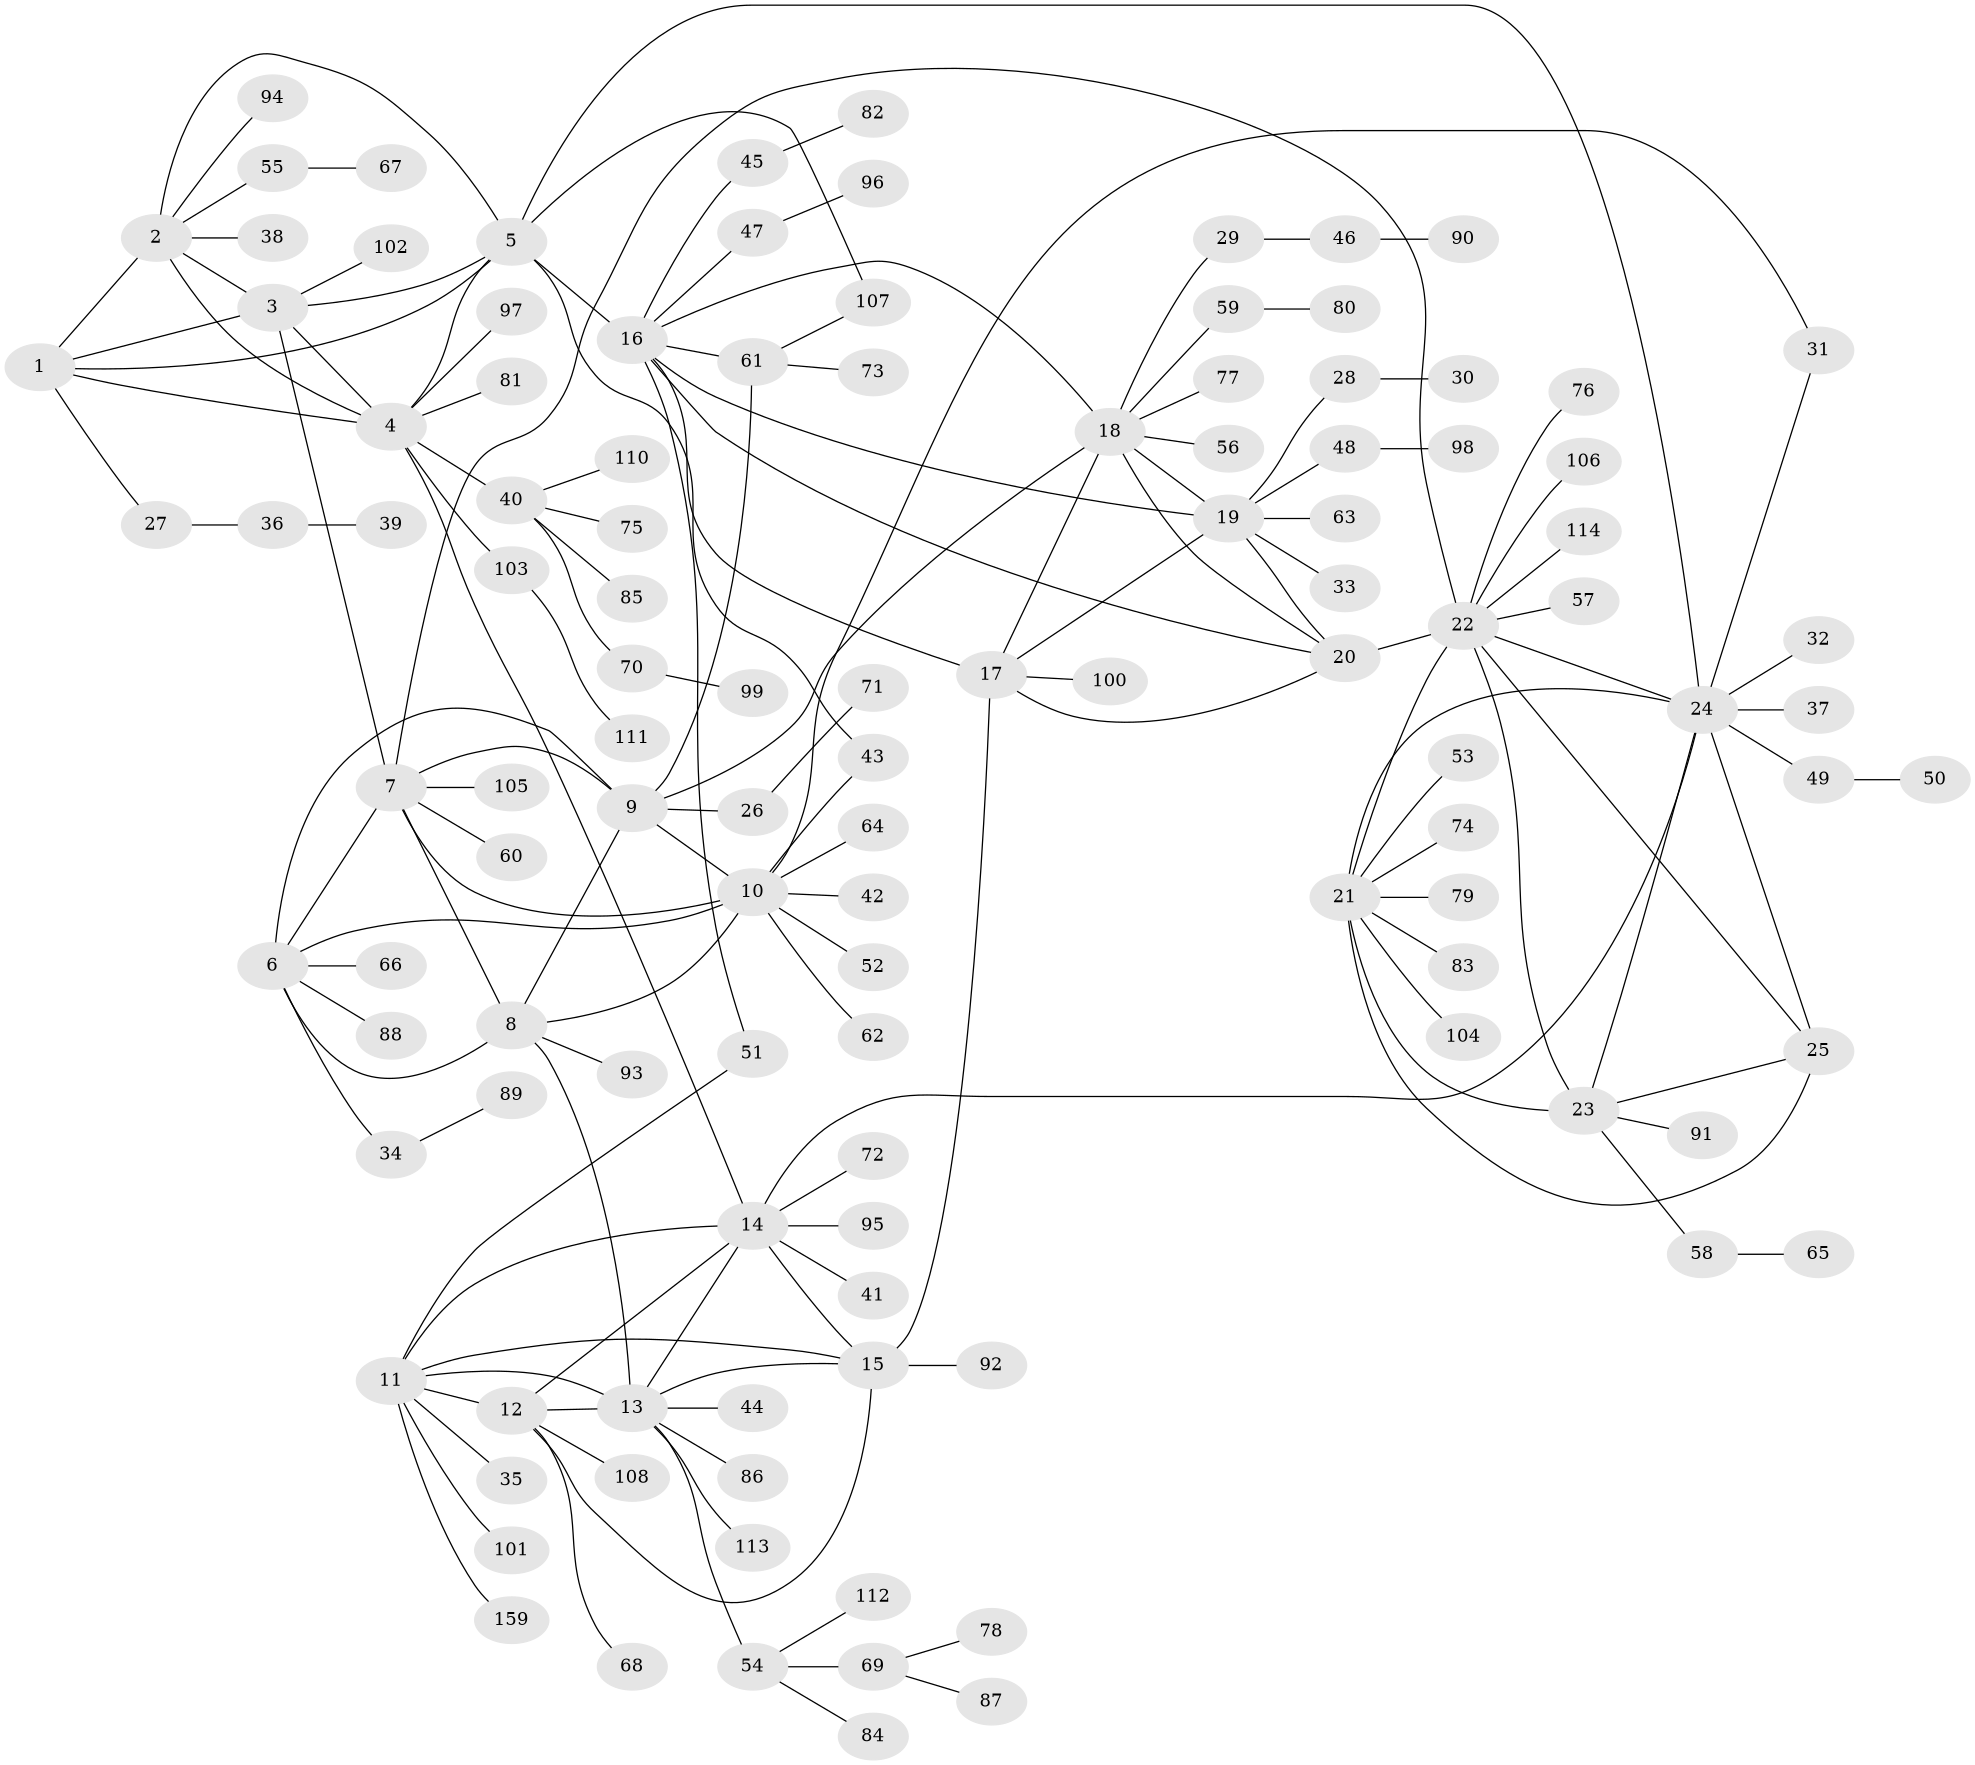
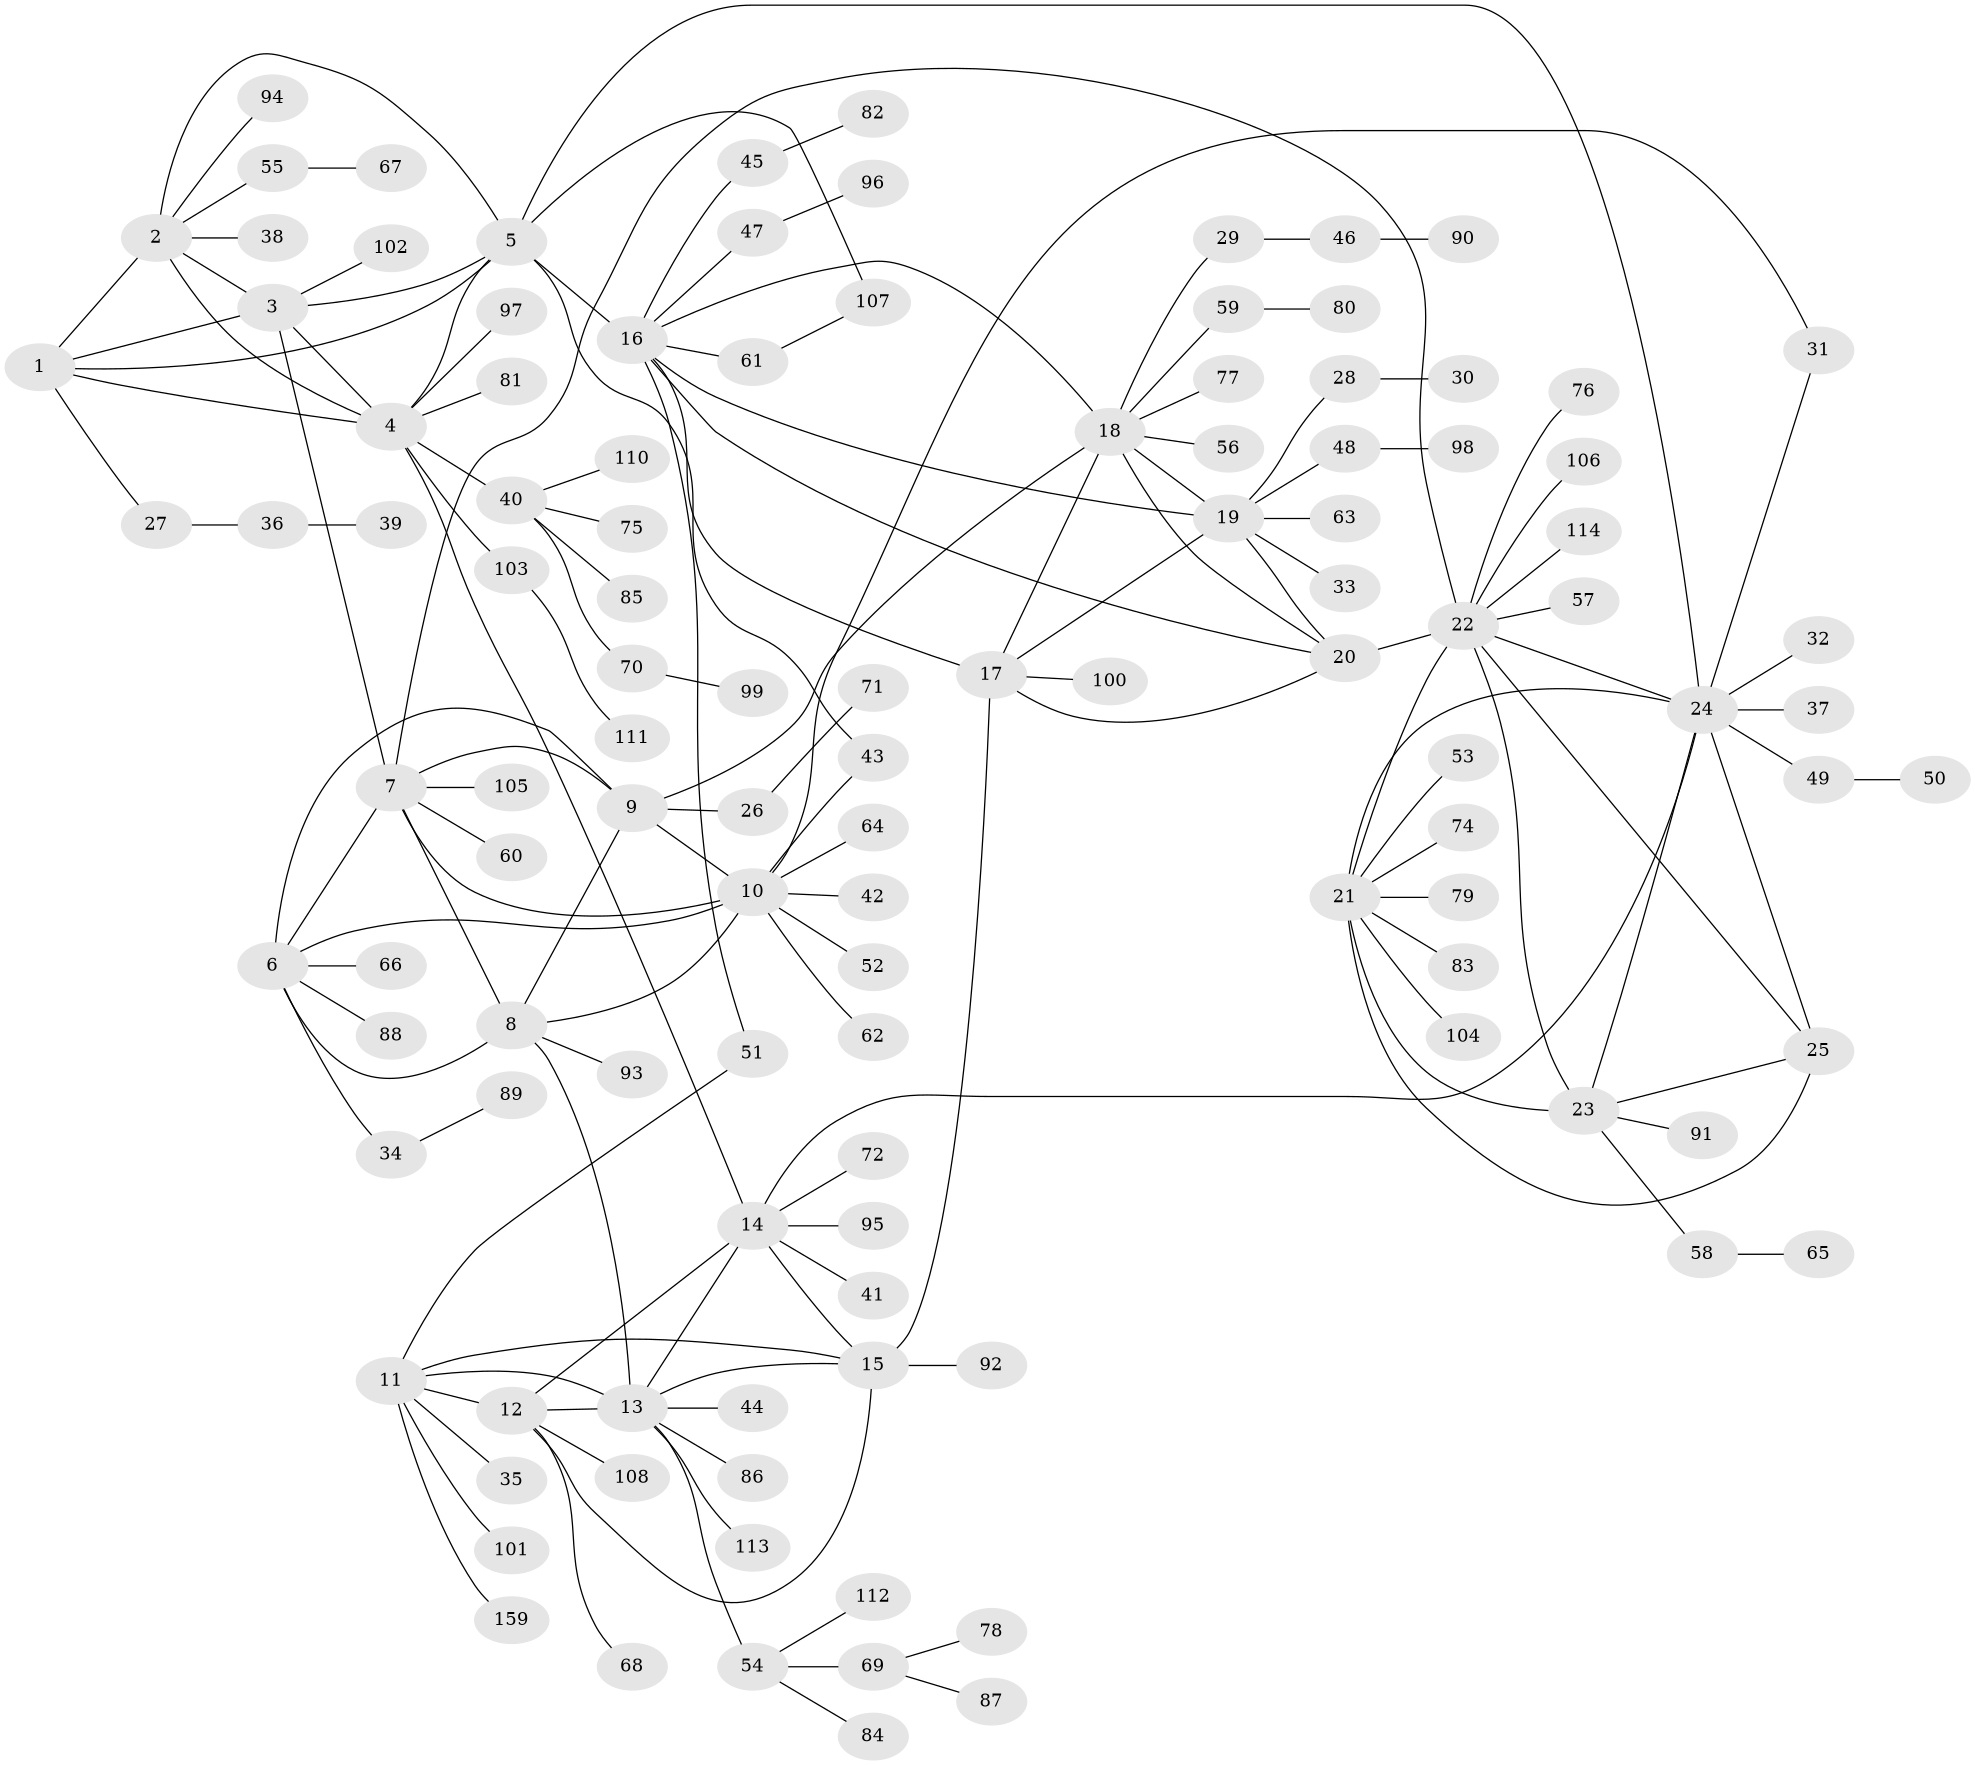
(873, 372) -> none
(730, 595) -> none
(543, 1254) -> none
